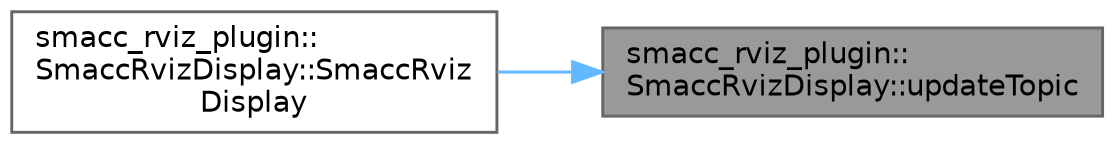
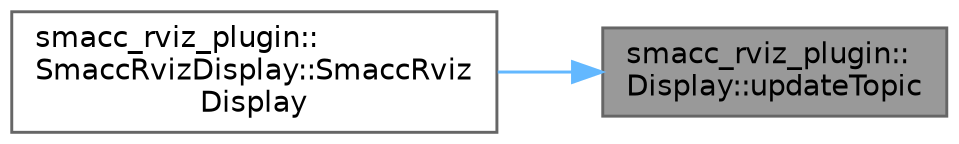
(853, 72) -> (775, 72)
